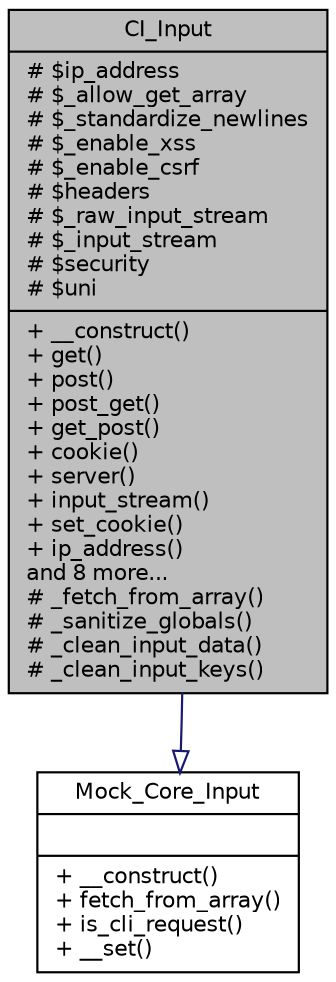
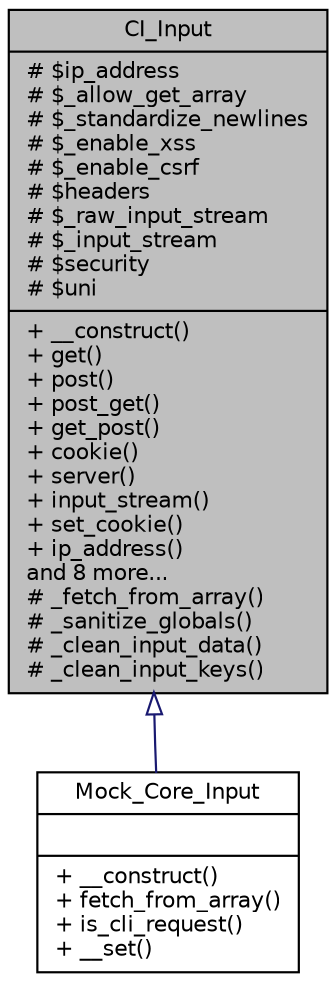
(182, 721) -> (155, 744)
